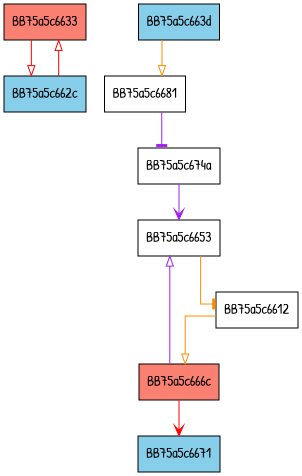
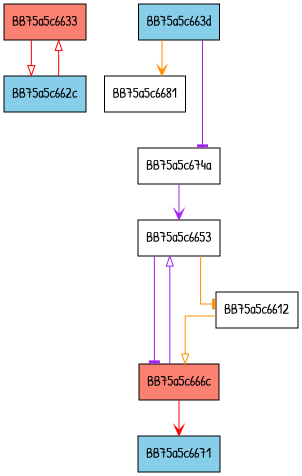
(162, 53) -> (162, 53)
(162, 127) -> (202, 92)
none -> (154, 308)
